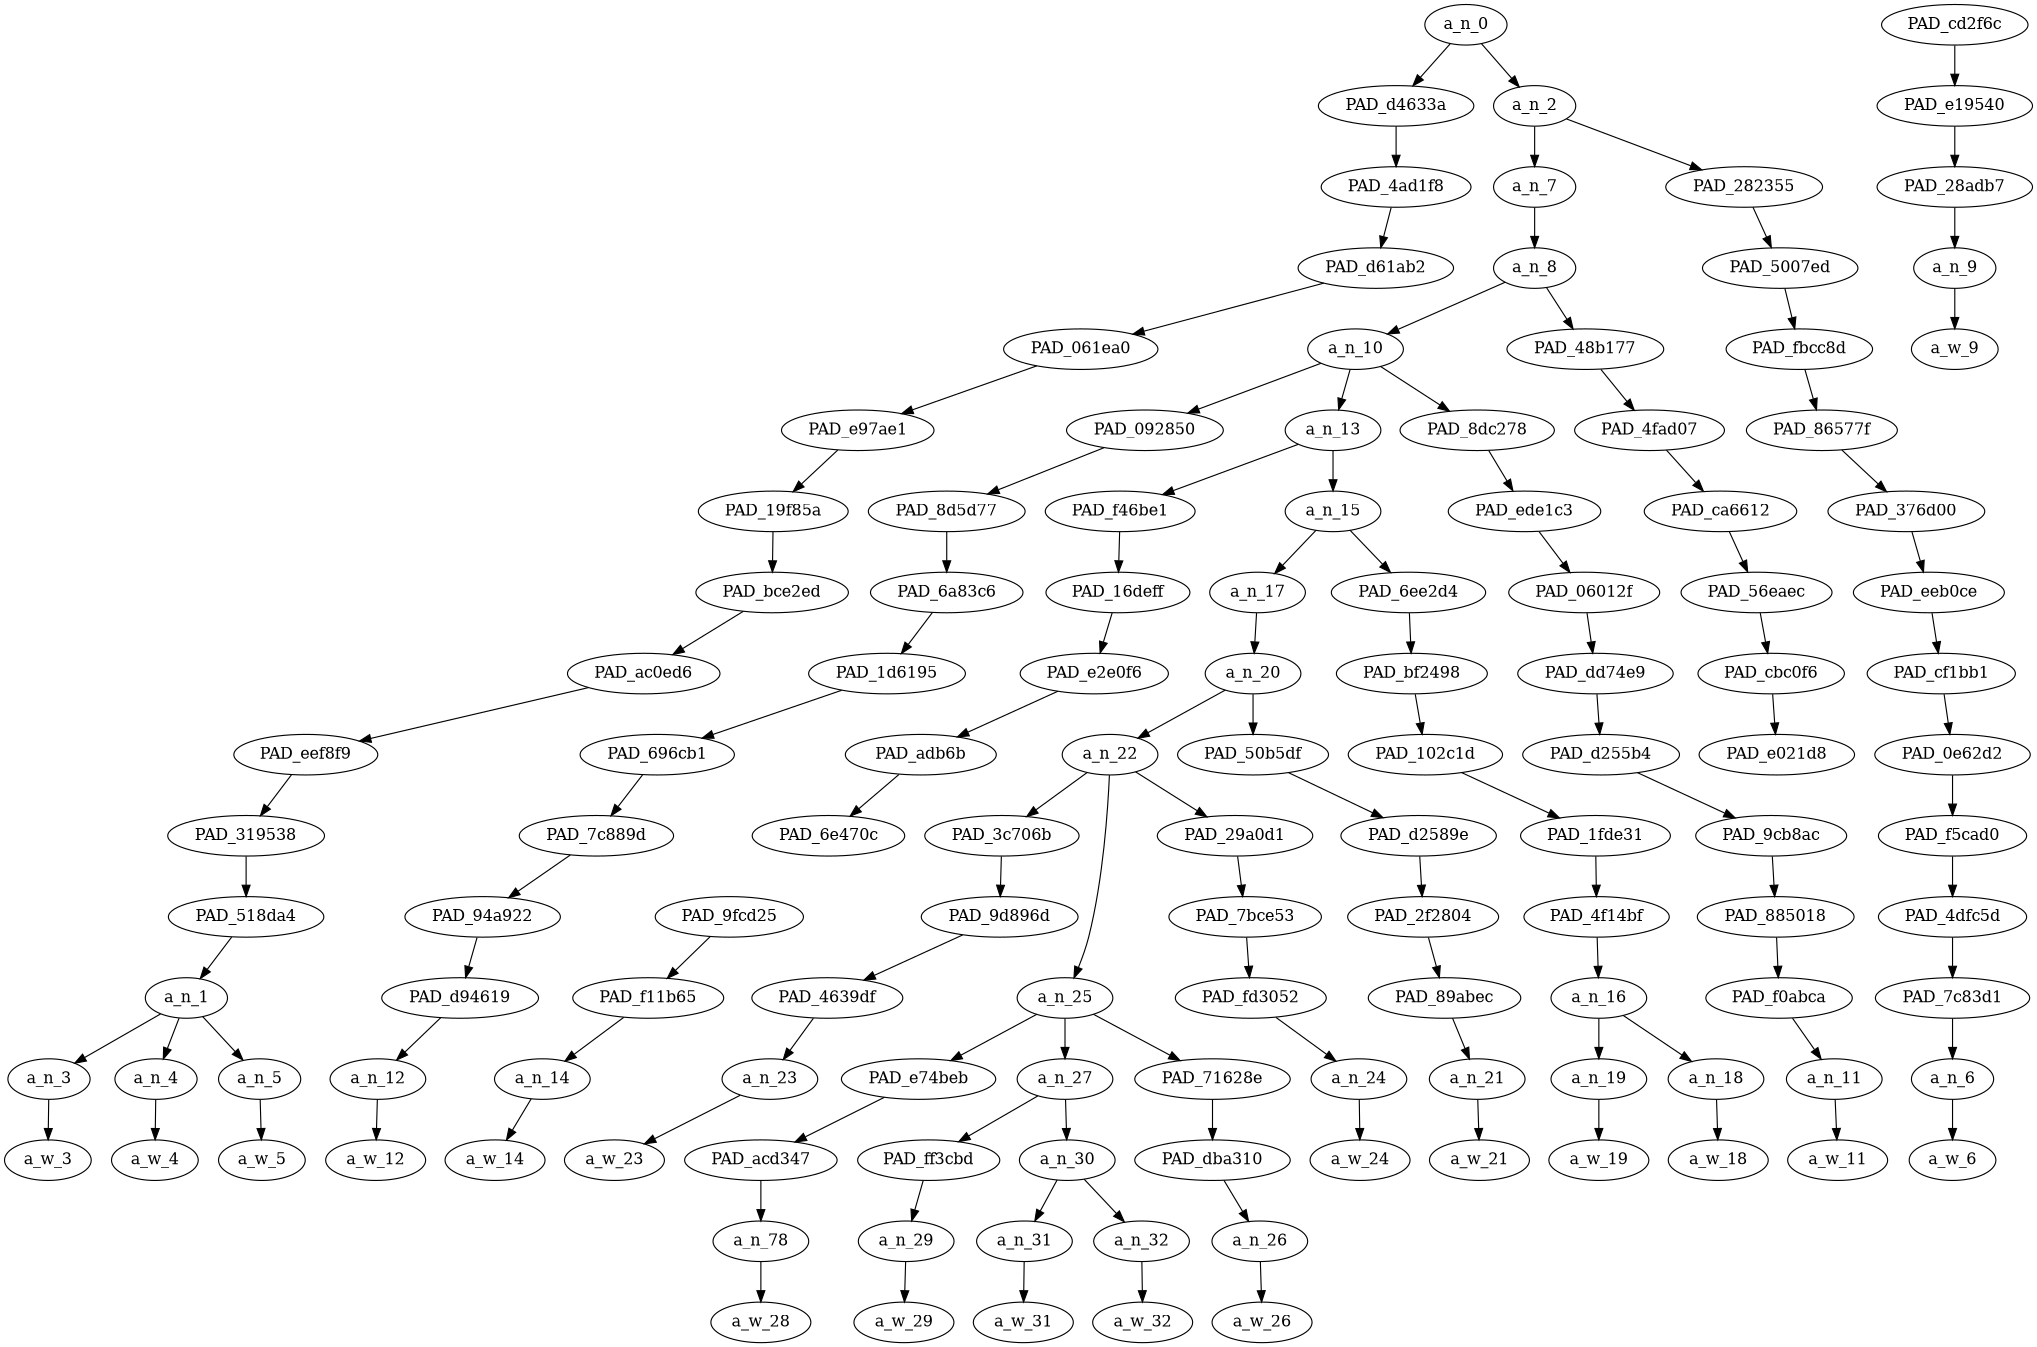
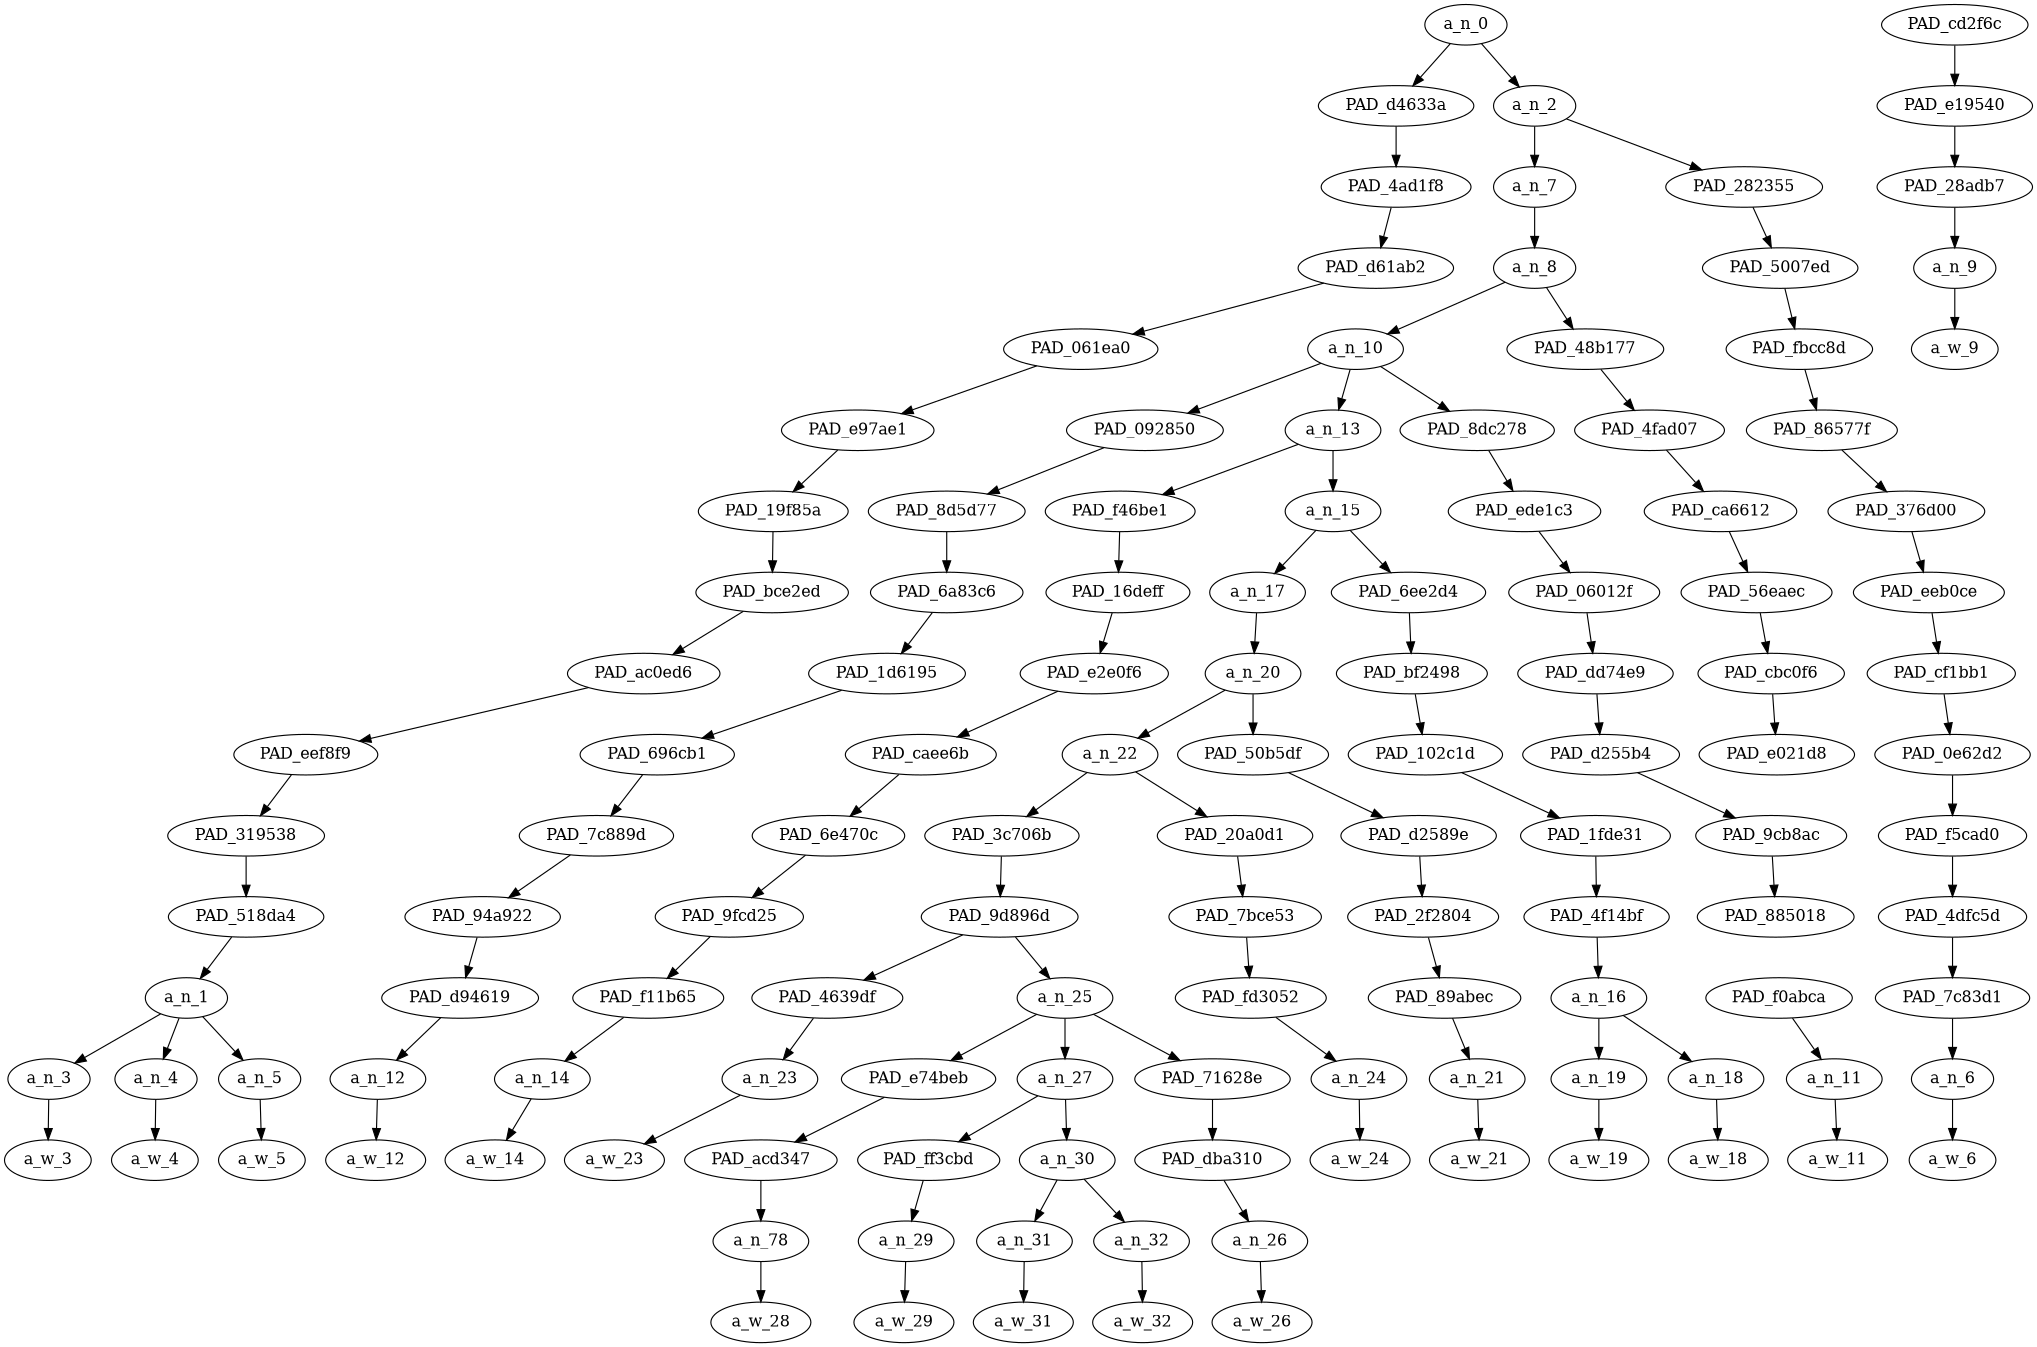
(921, 755) -> (921, 755)
(1235, 836) -> (1235, 836)
none -> (783, 873)
(1101, 873) -> (1029, 953)
(1777, 952) -> none
